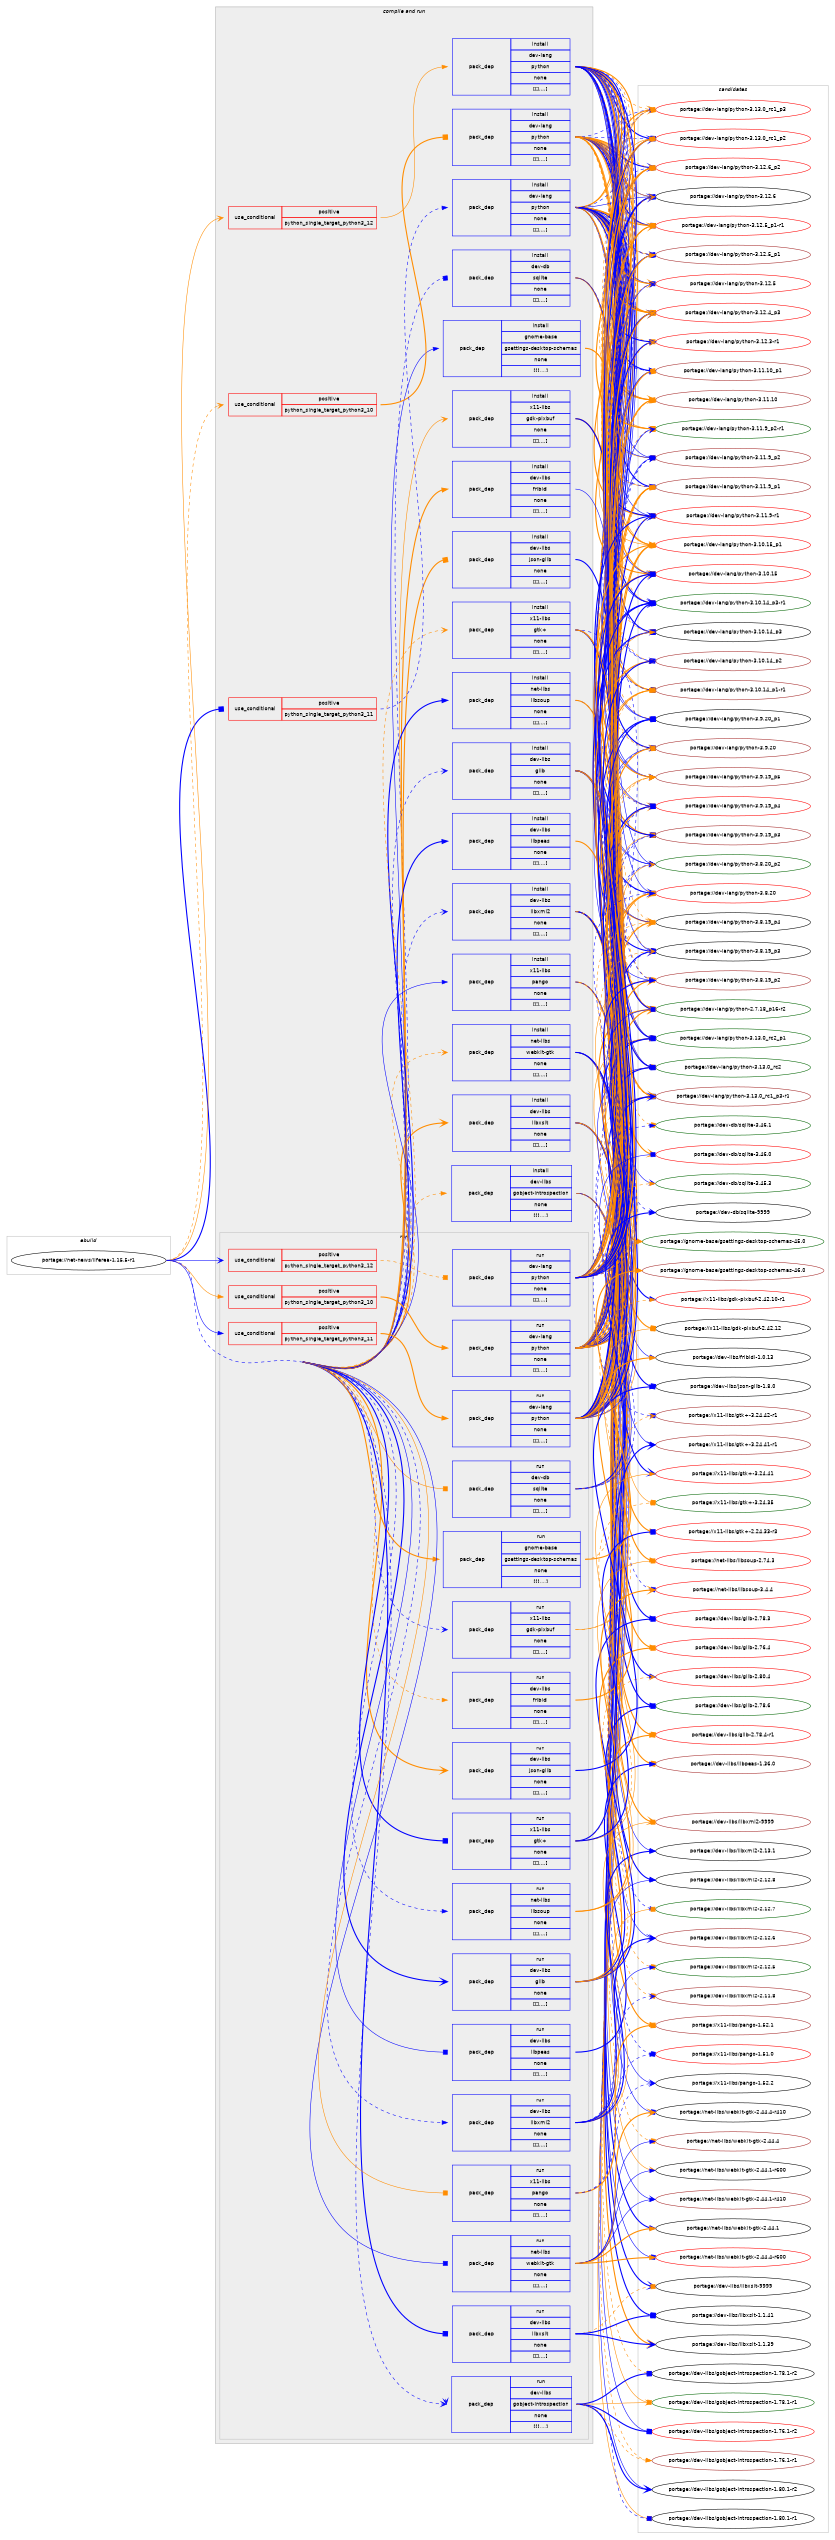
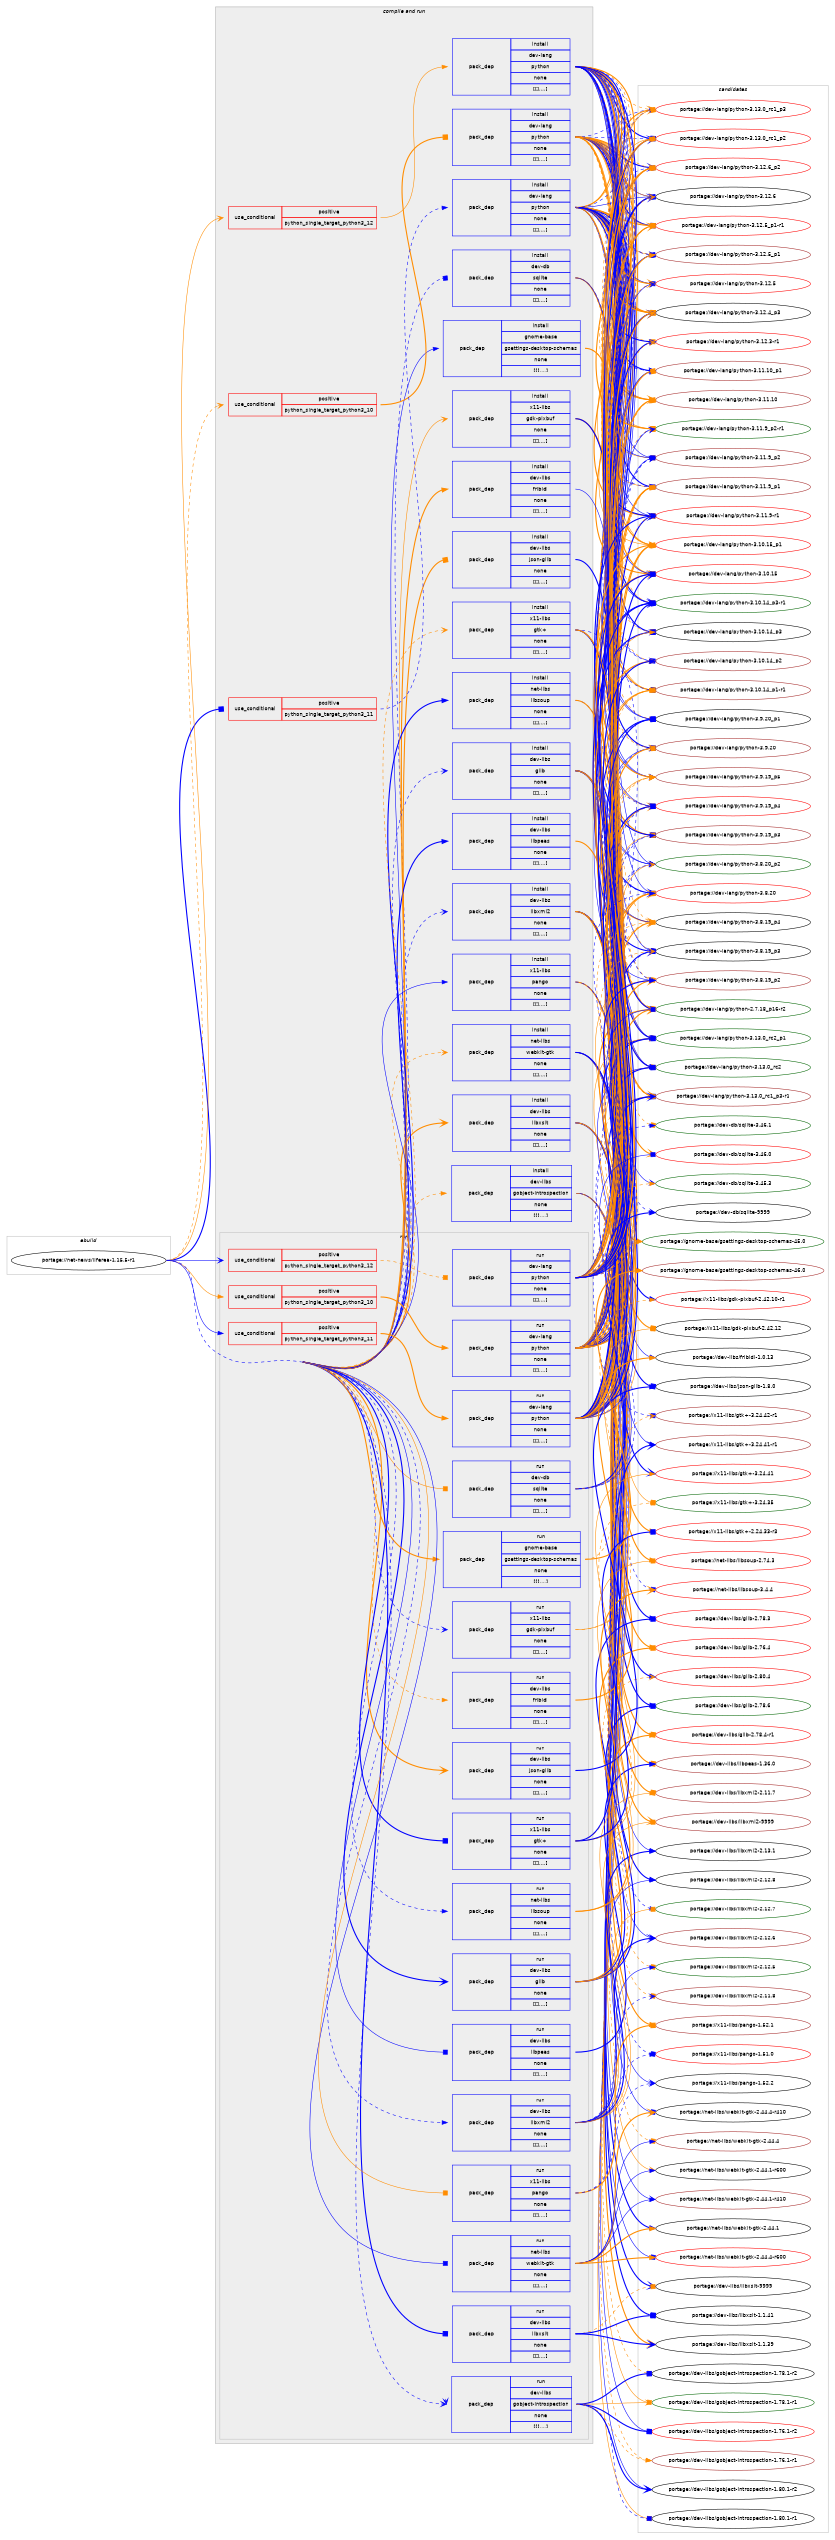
(733, 313) -> (733, 313)
none -> (733, 1793)
